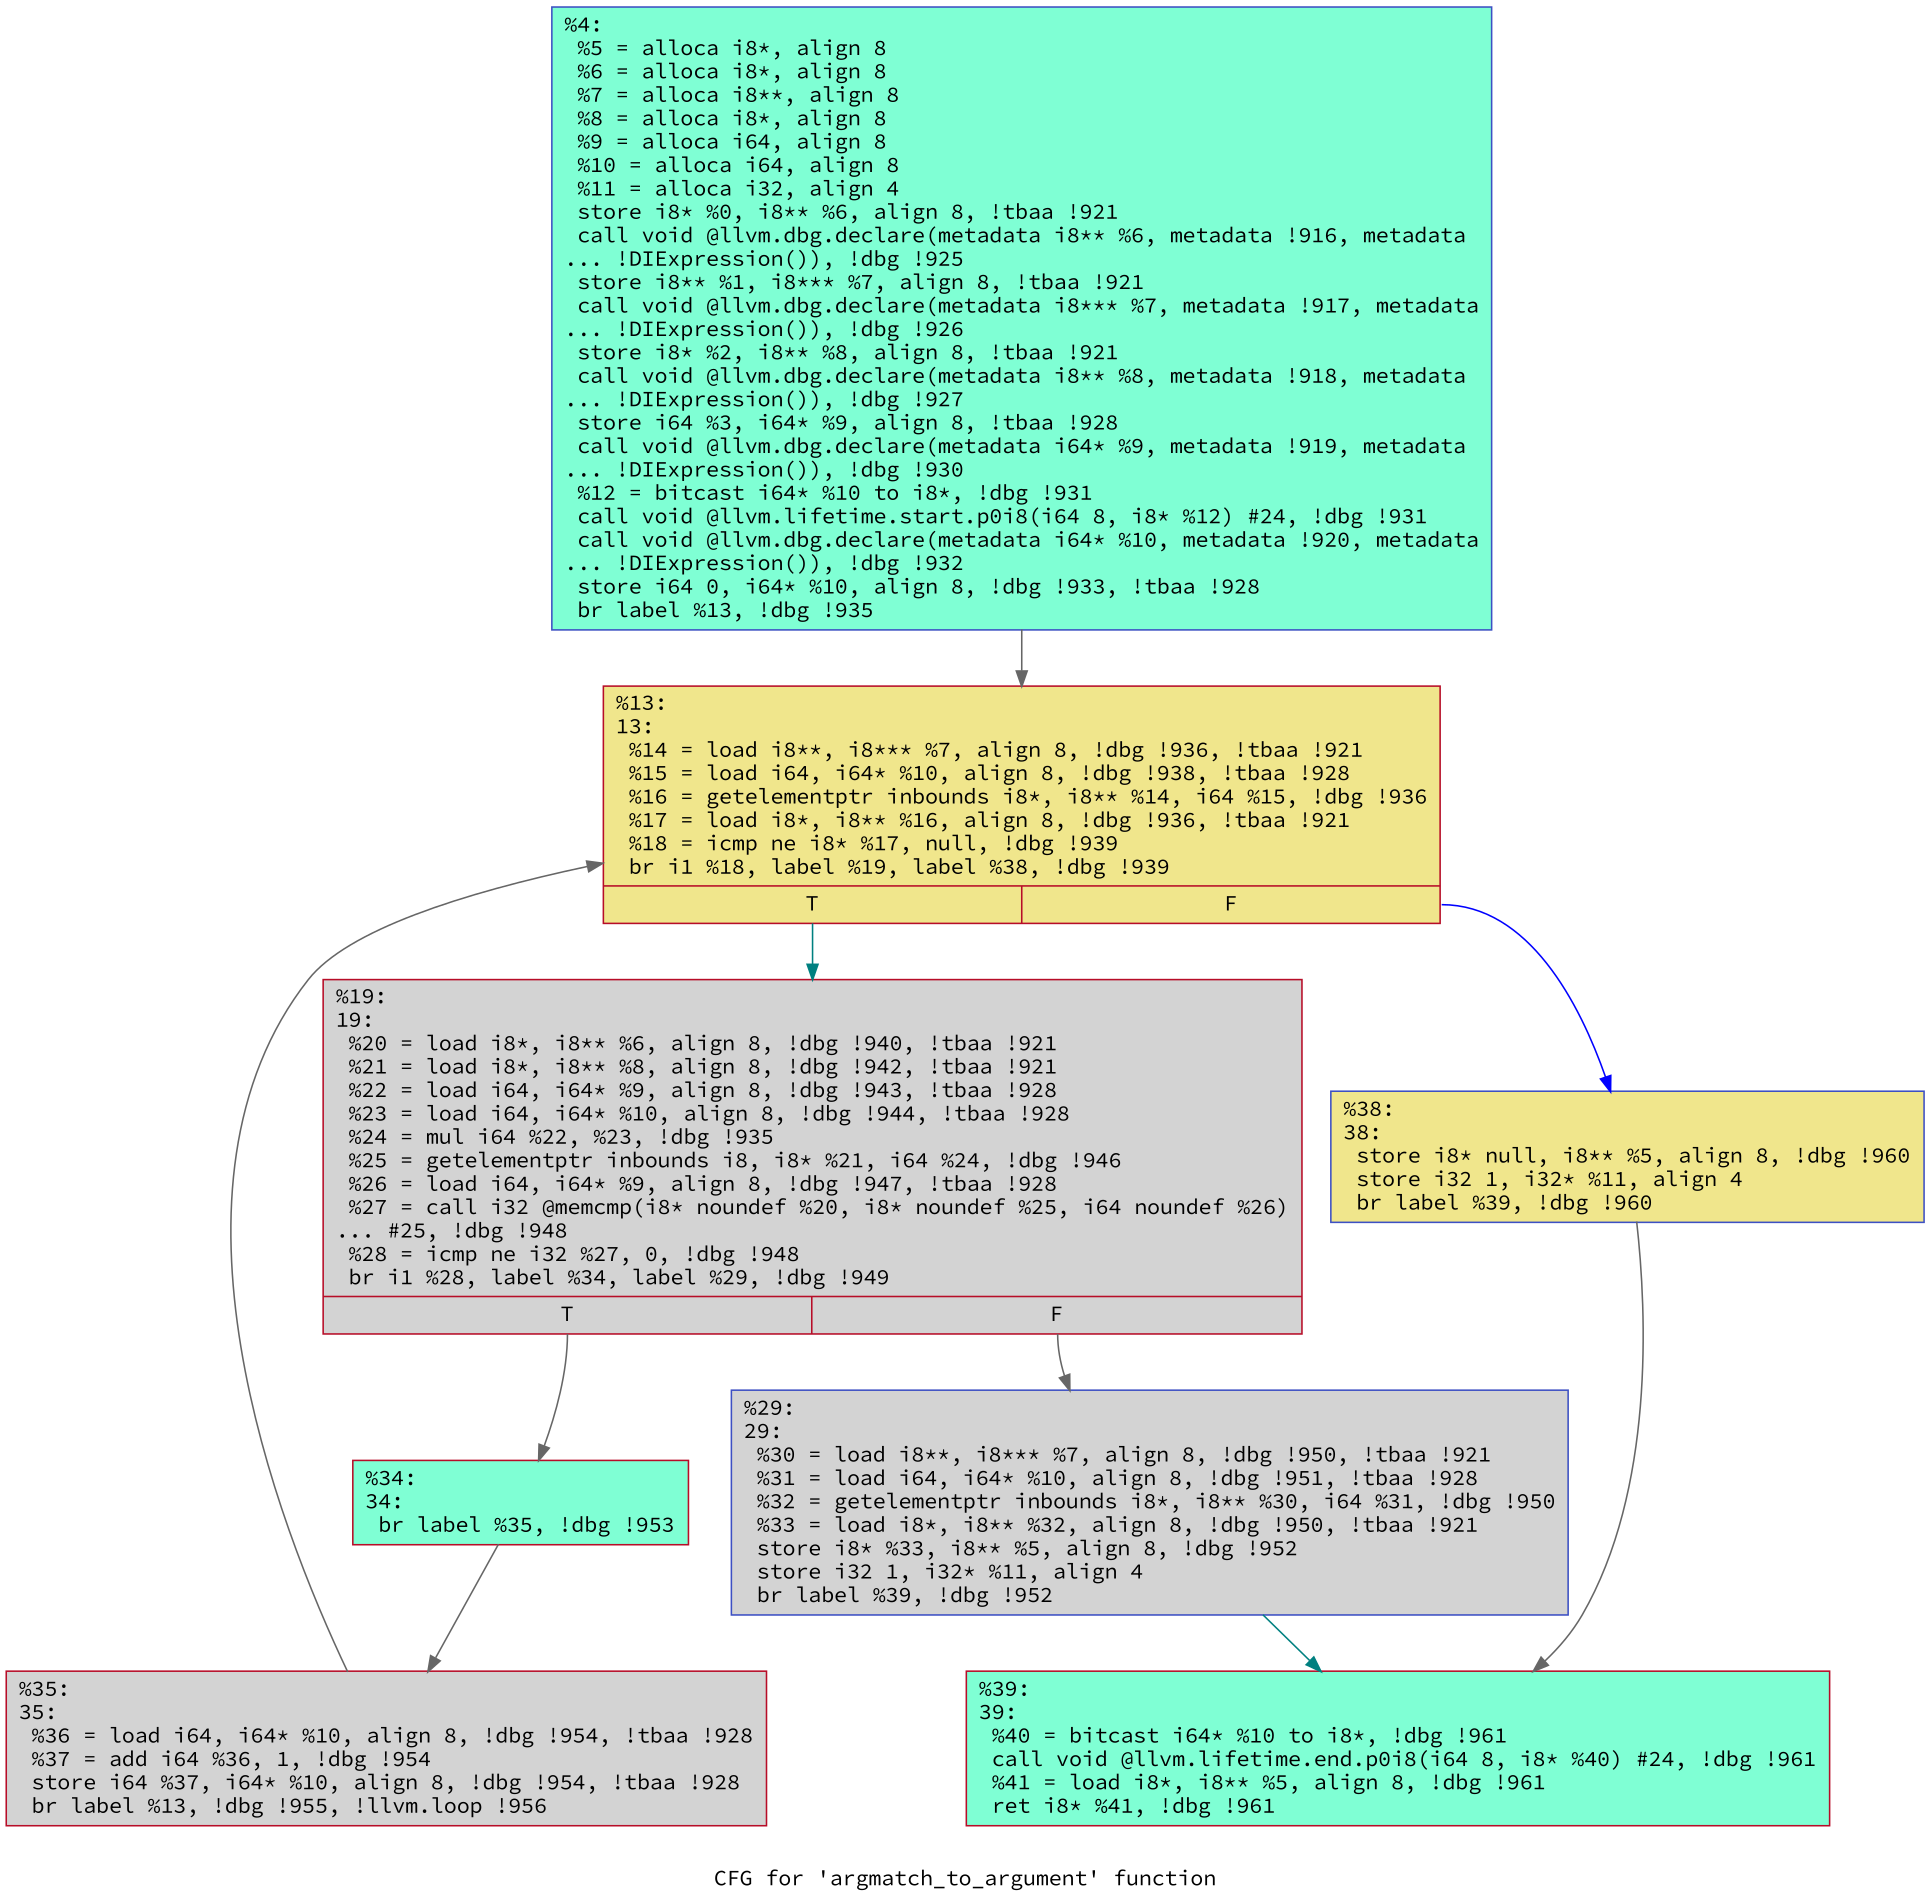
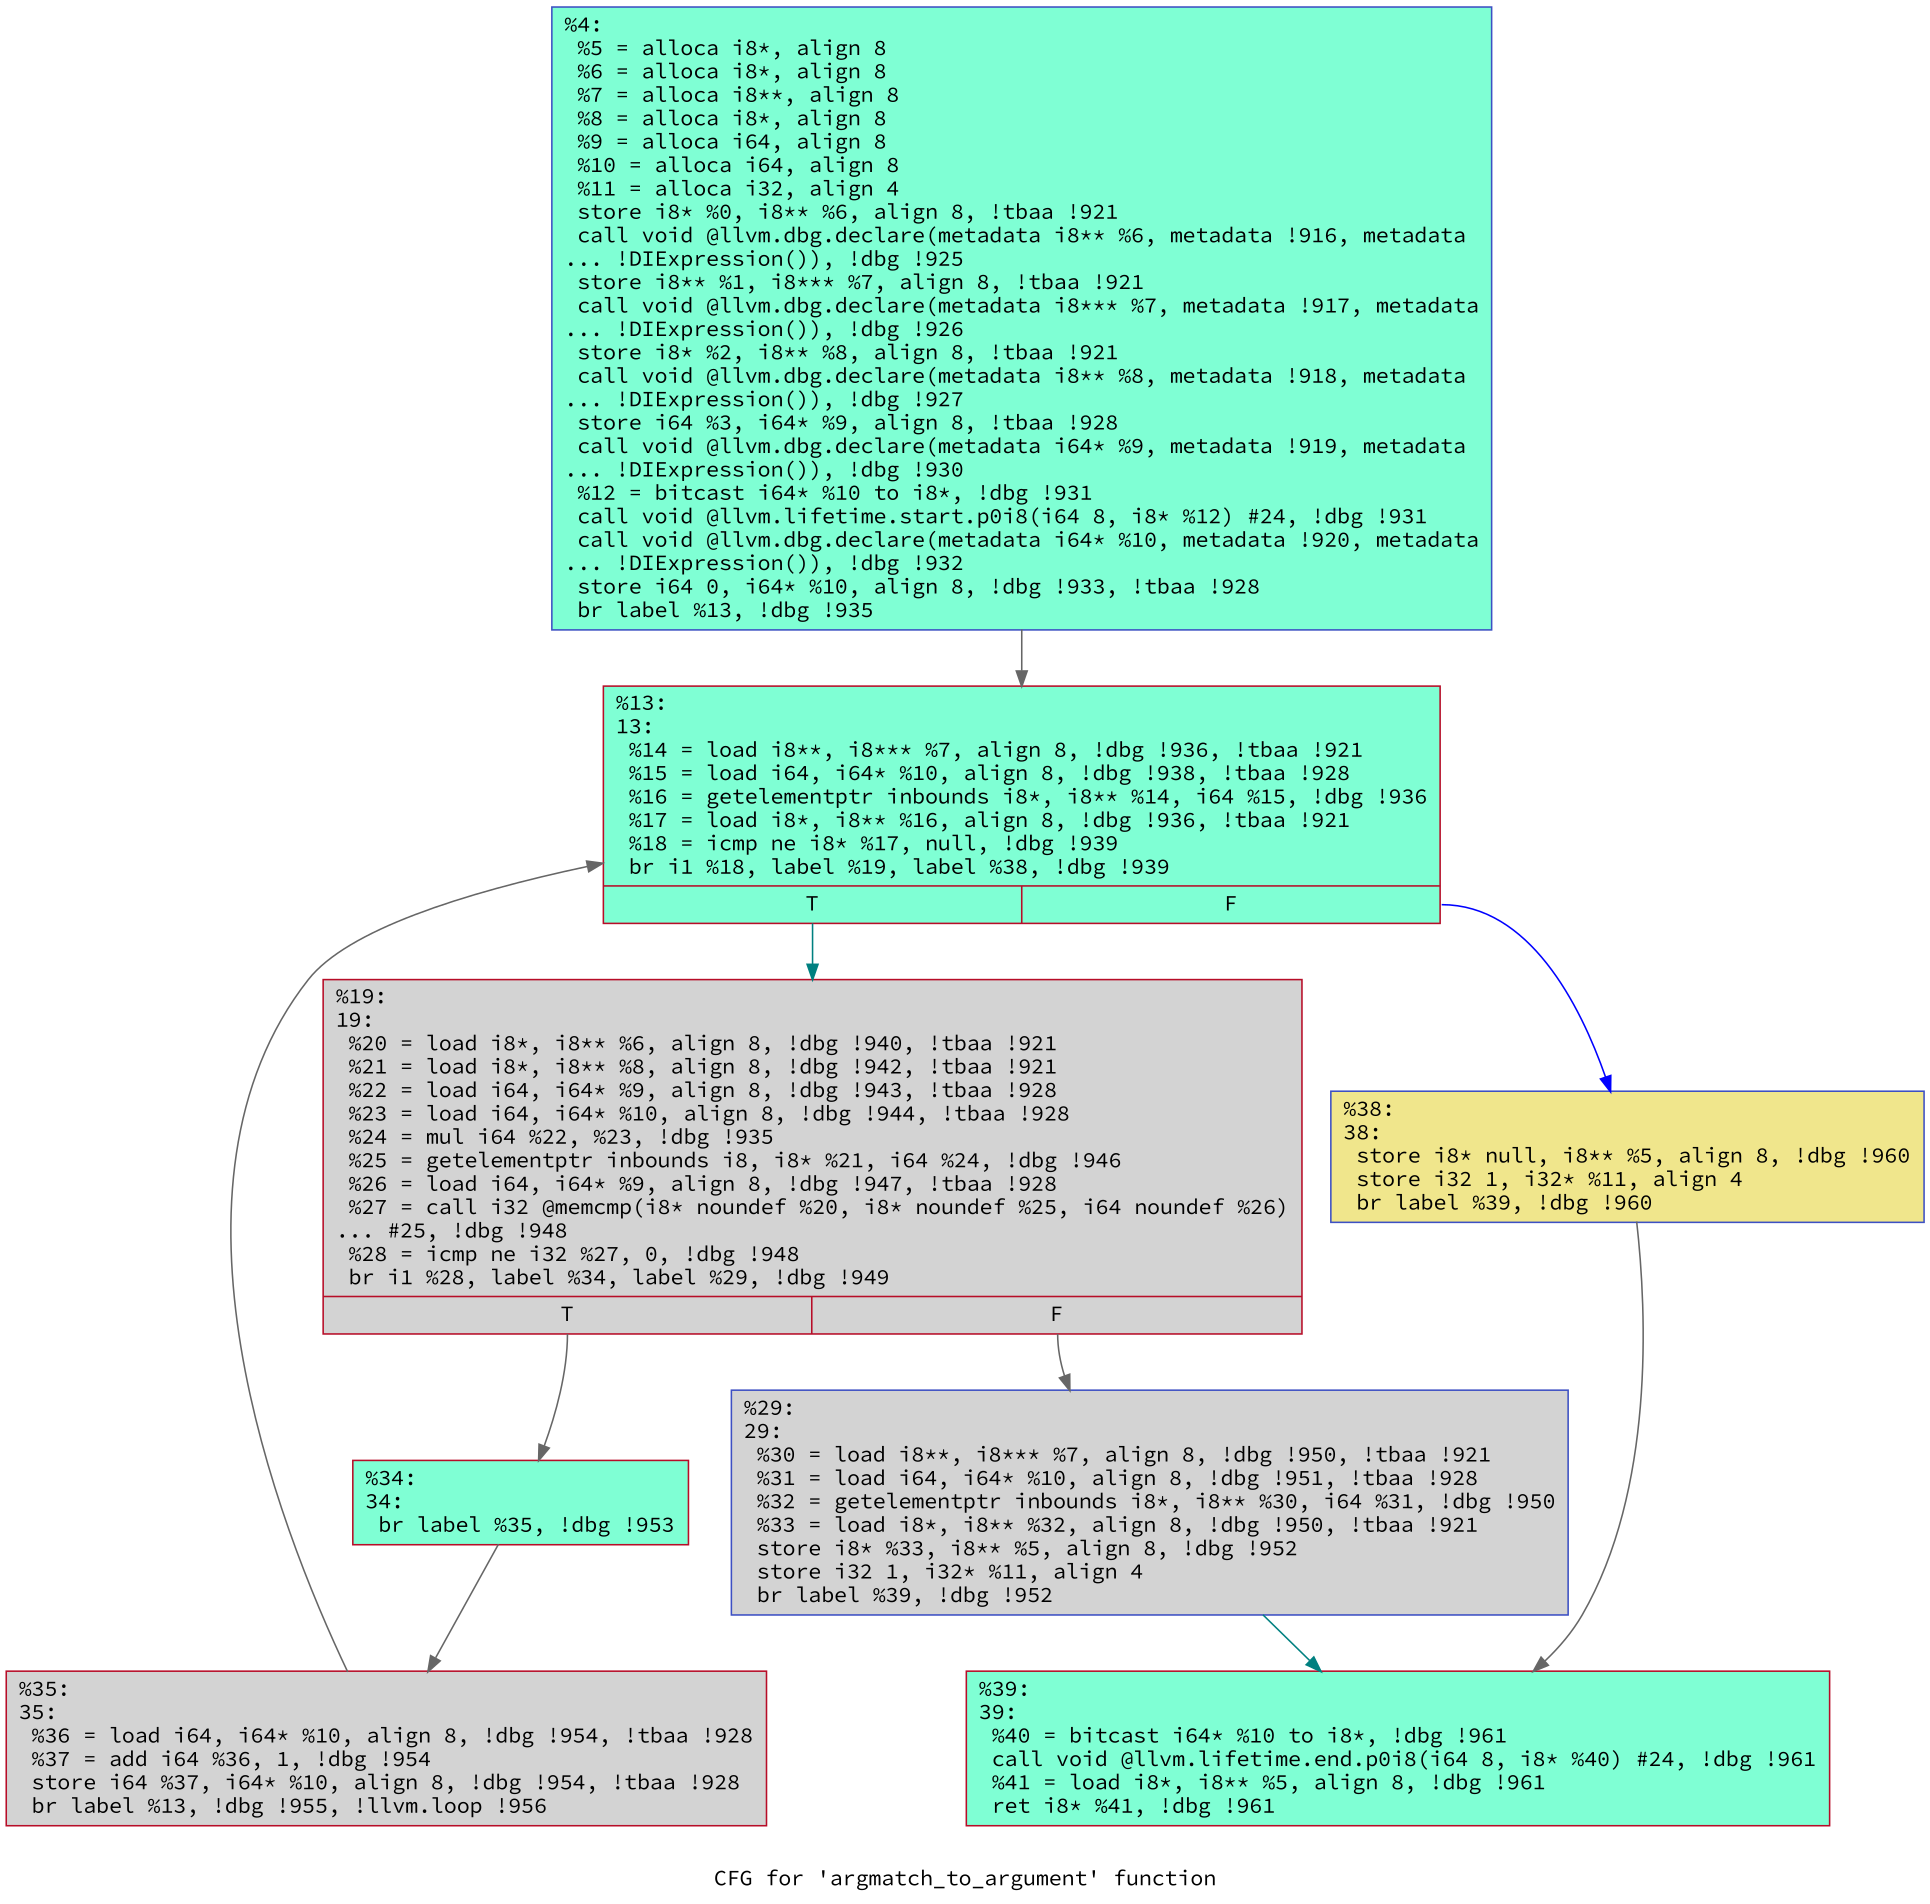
(1022, 805) -> (1022, 805)
